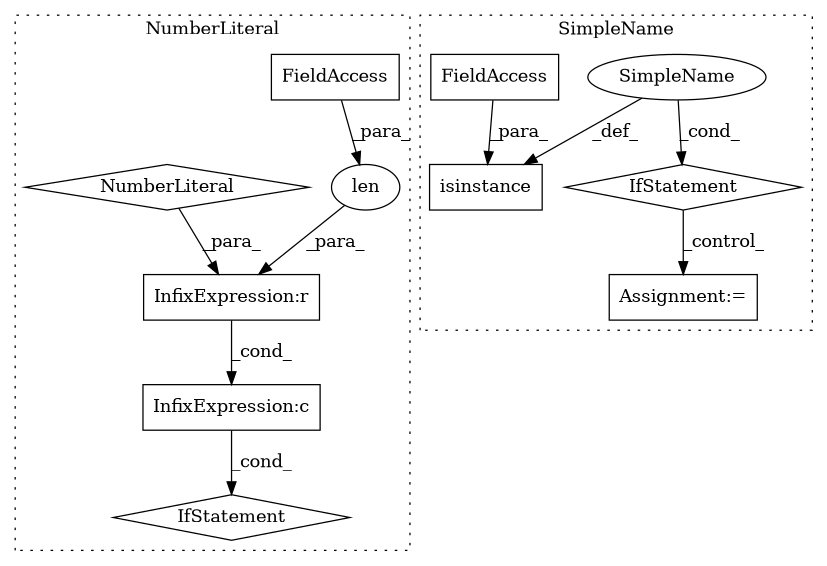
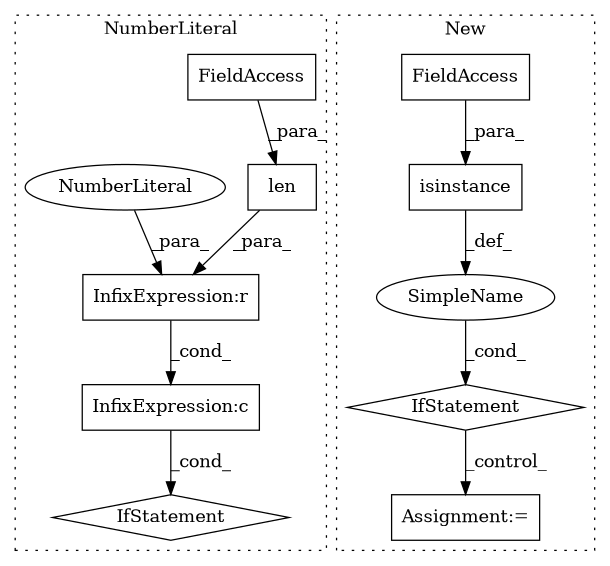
(616, 30) -> (466, 30)
(589, 128) -> (466, 236)
(167, 187) -> (125, 187)
(366, 187) -> (282, 187)
